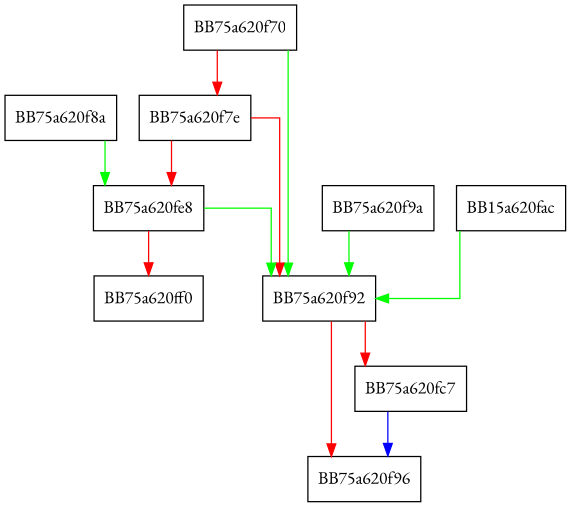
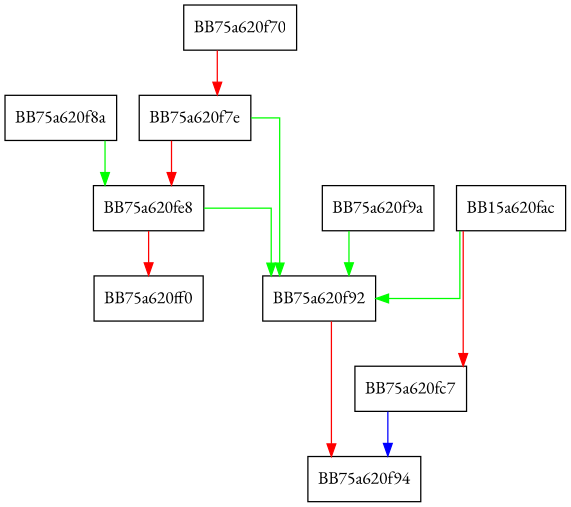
(288, 157) -> none
(280, 176) -> (280, 176)
(365, 337) -> (463, 308)
(364, 479) -> (364, 479)
